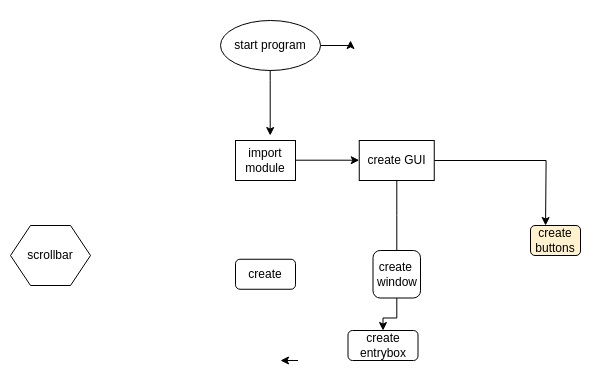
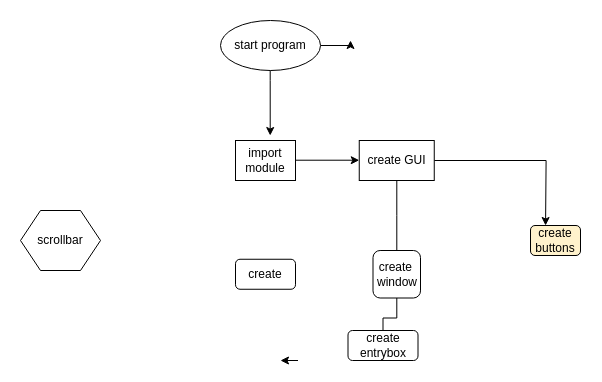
(51, 256) -> (61, 241)
(383, 322) -> (383, 324)
